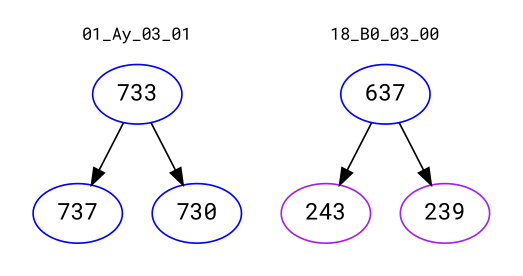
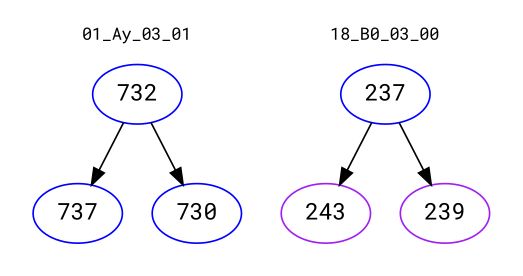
(137, 94) -> (137, 94)
(385, 94) -> (385, 94)
